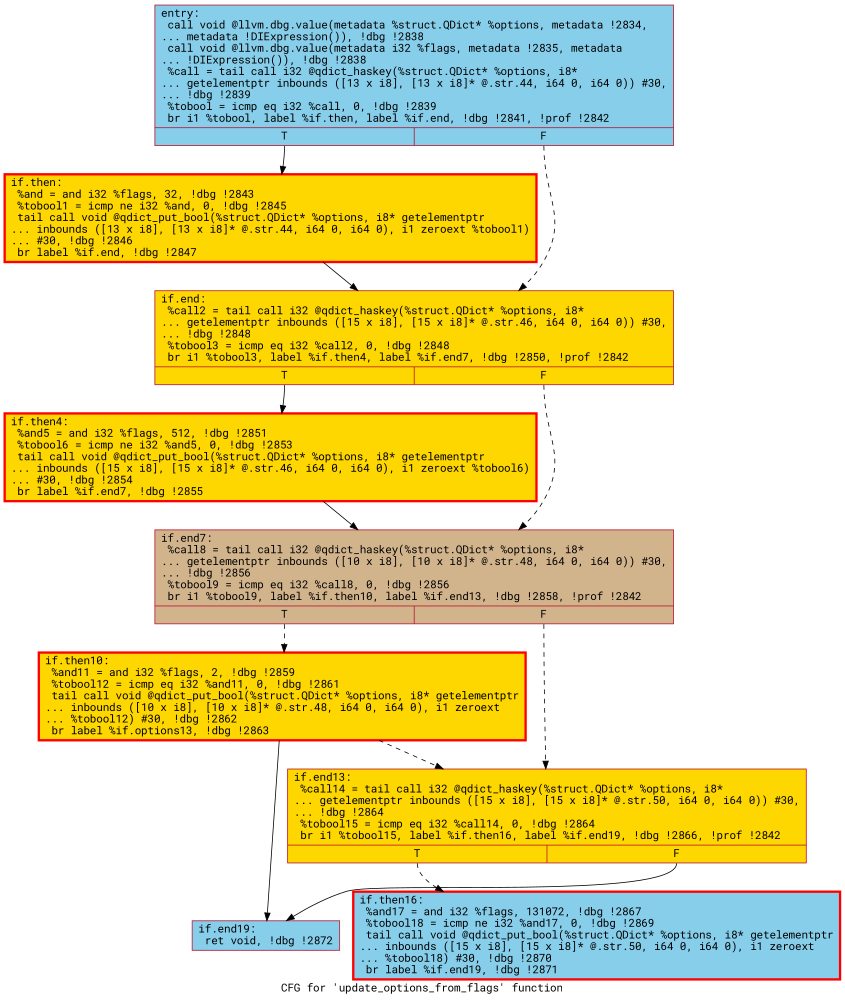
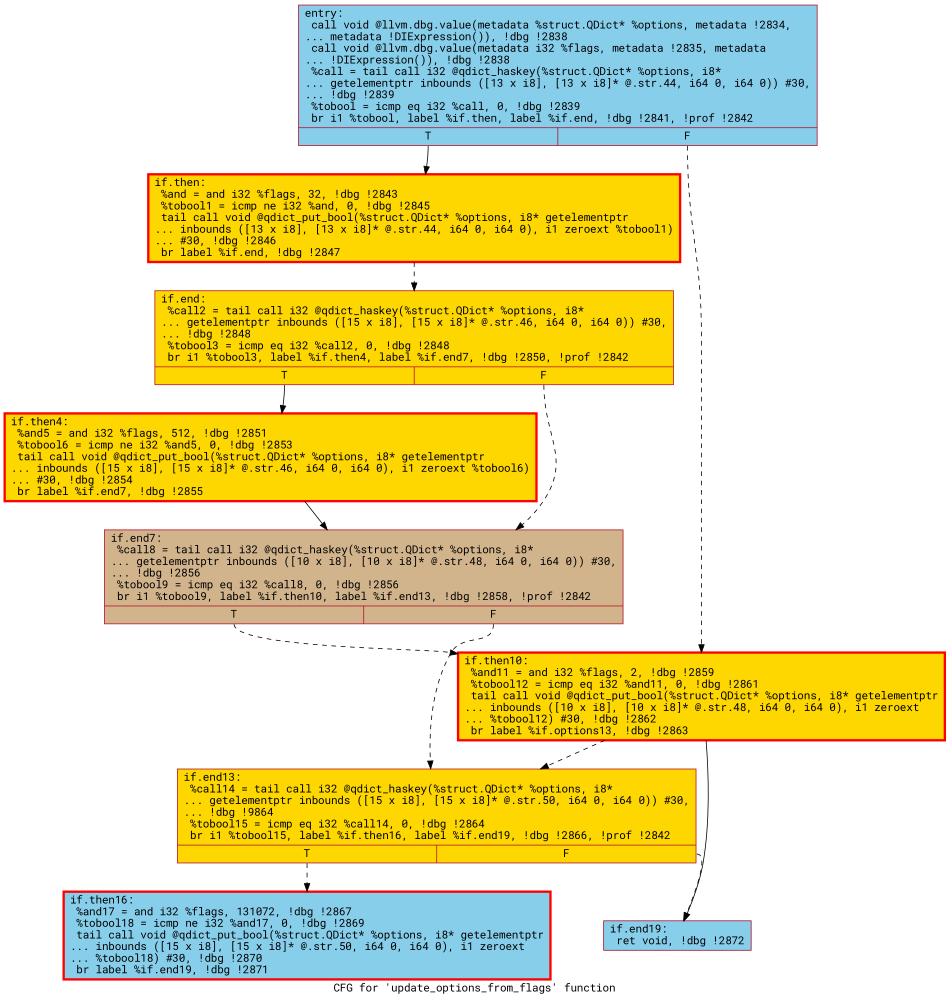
(555, 220) -> (701, 395)
(337, 274) -> (414, 273)
(339, 812) -> (229, 812)
(484, 887) -> (698, 883)
